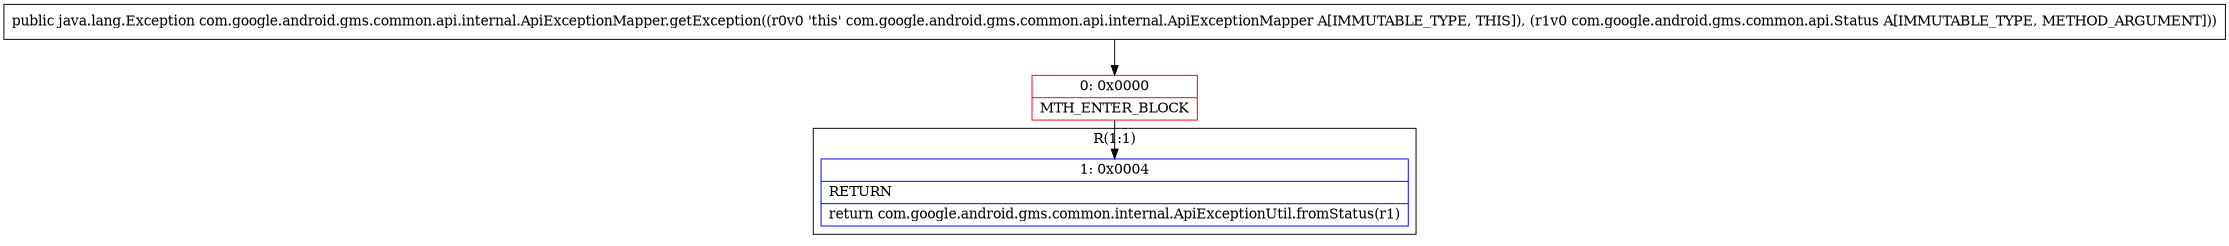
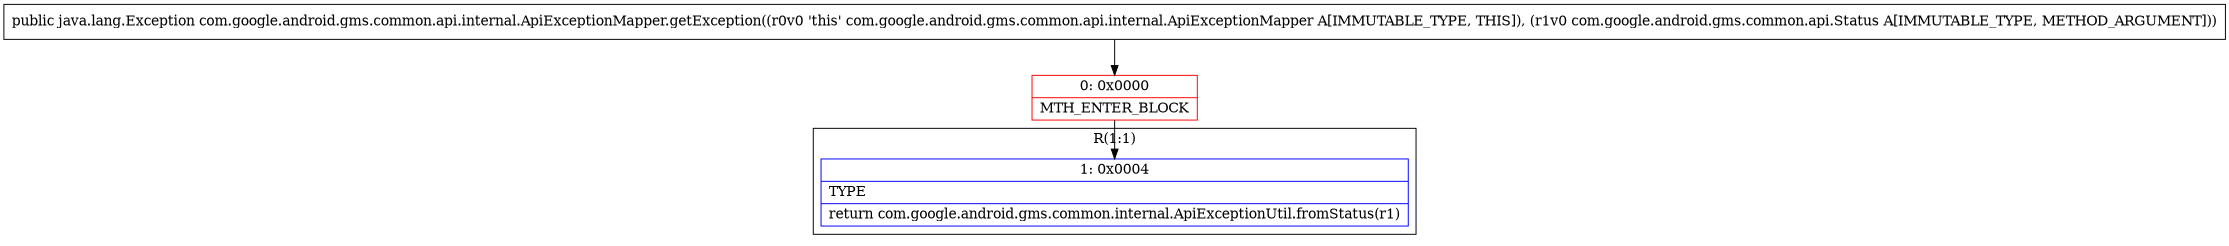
(860, 192) -> (848, 192)
